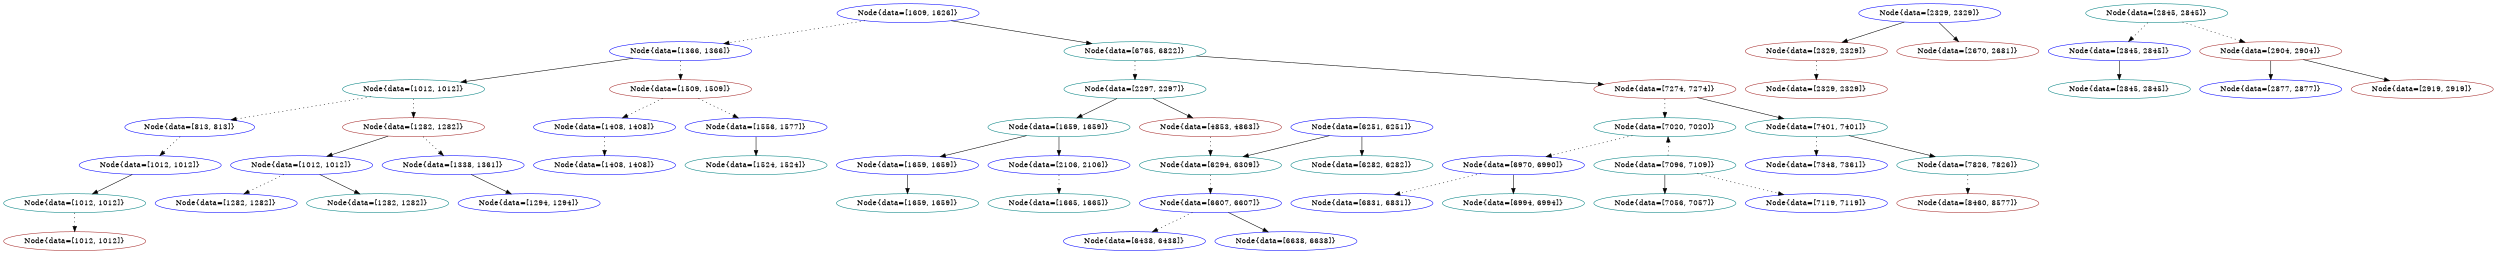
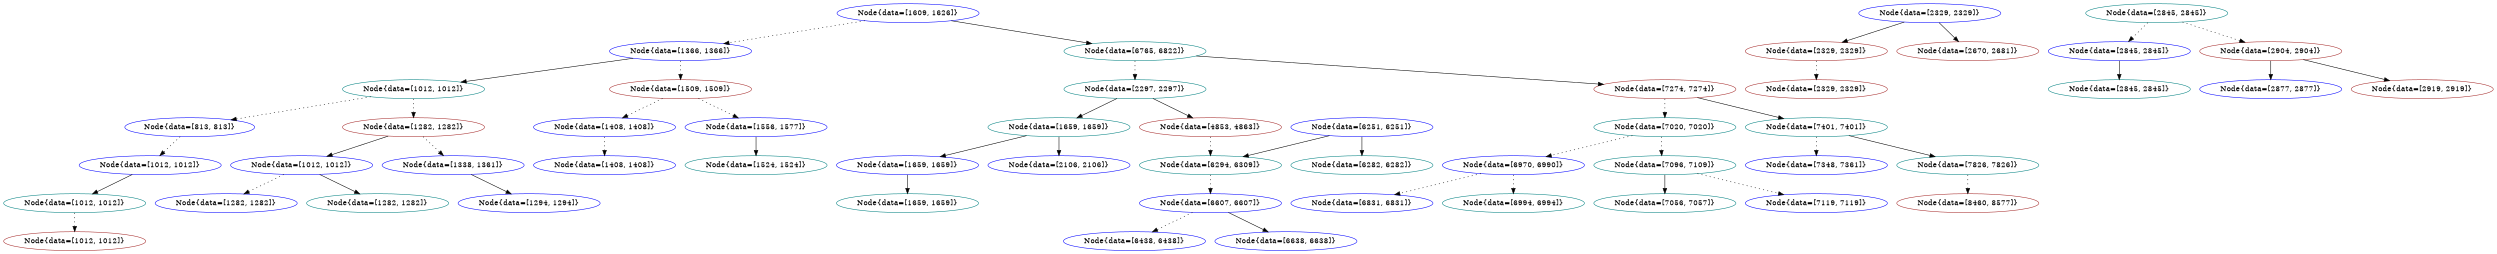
(1668, 149) -> (1661, 144)
(1513, 182) -> (1513, 182)
(1059, 203) -> none
